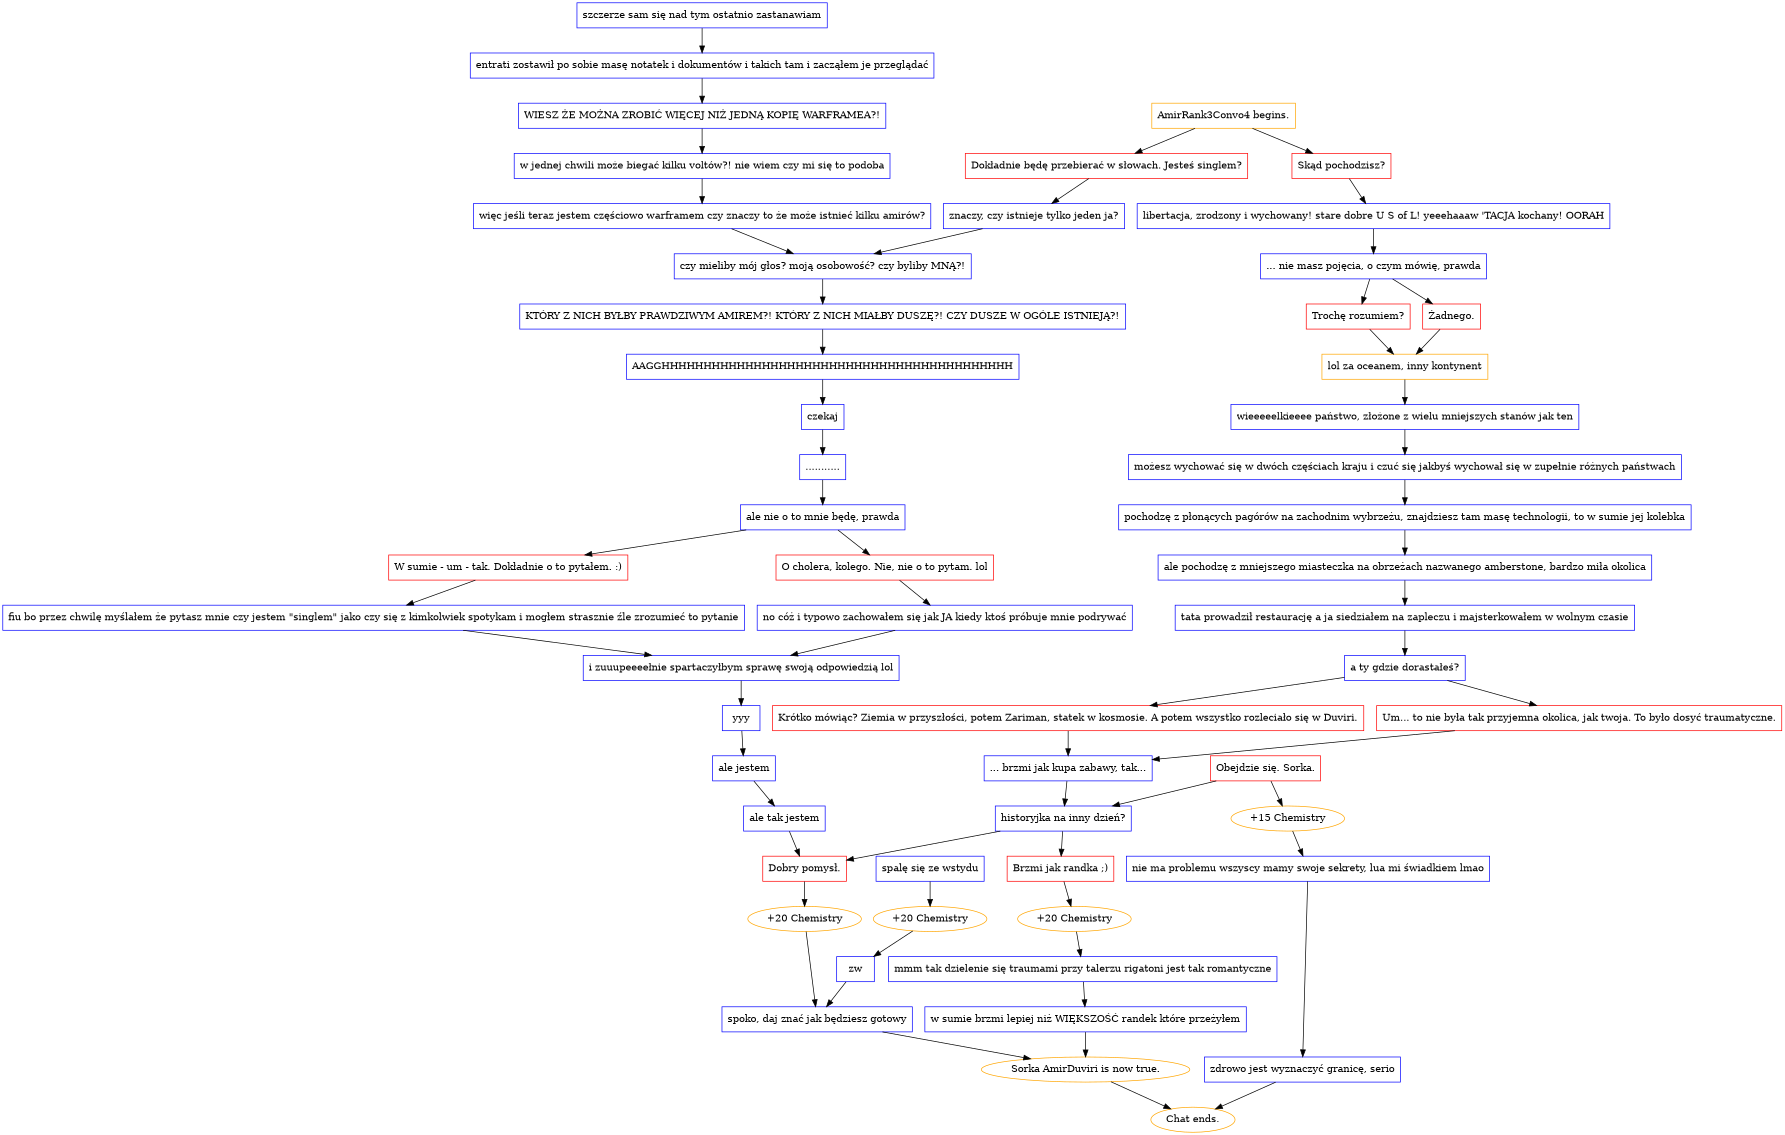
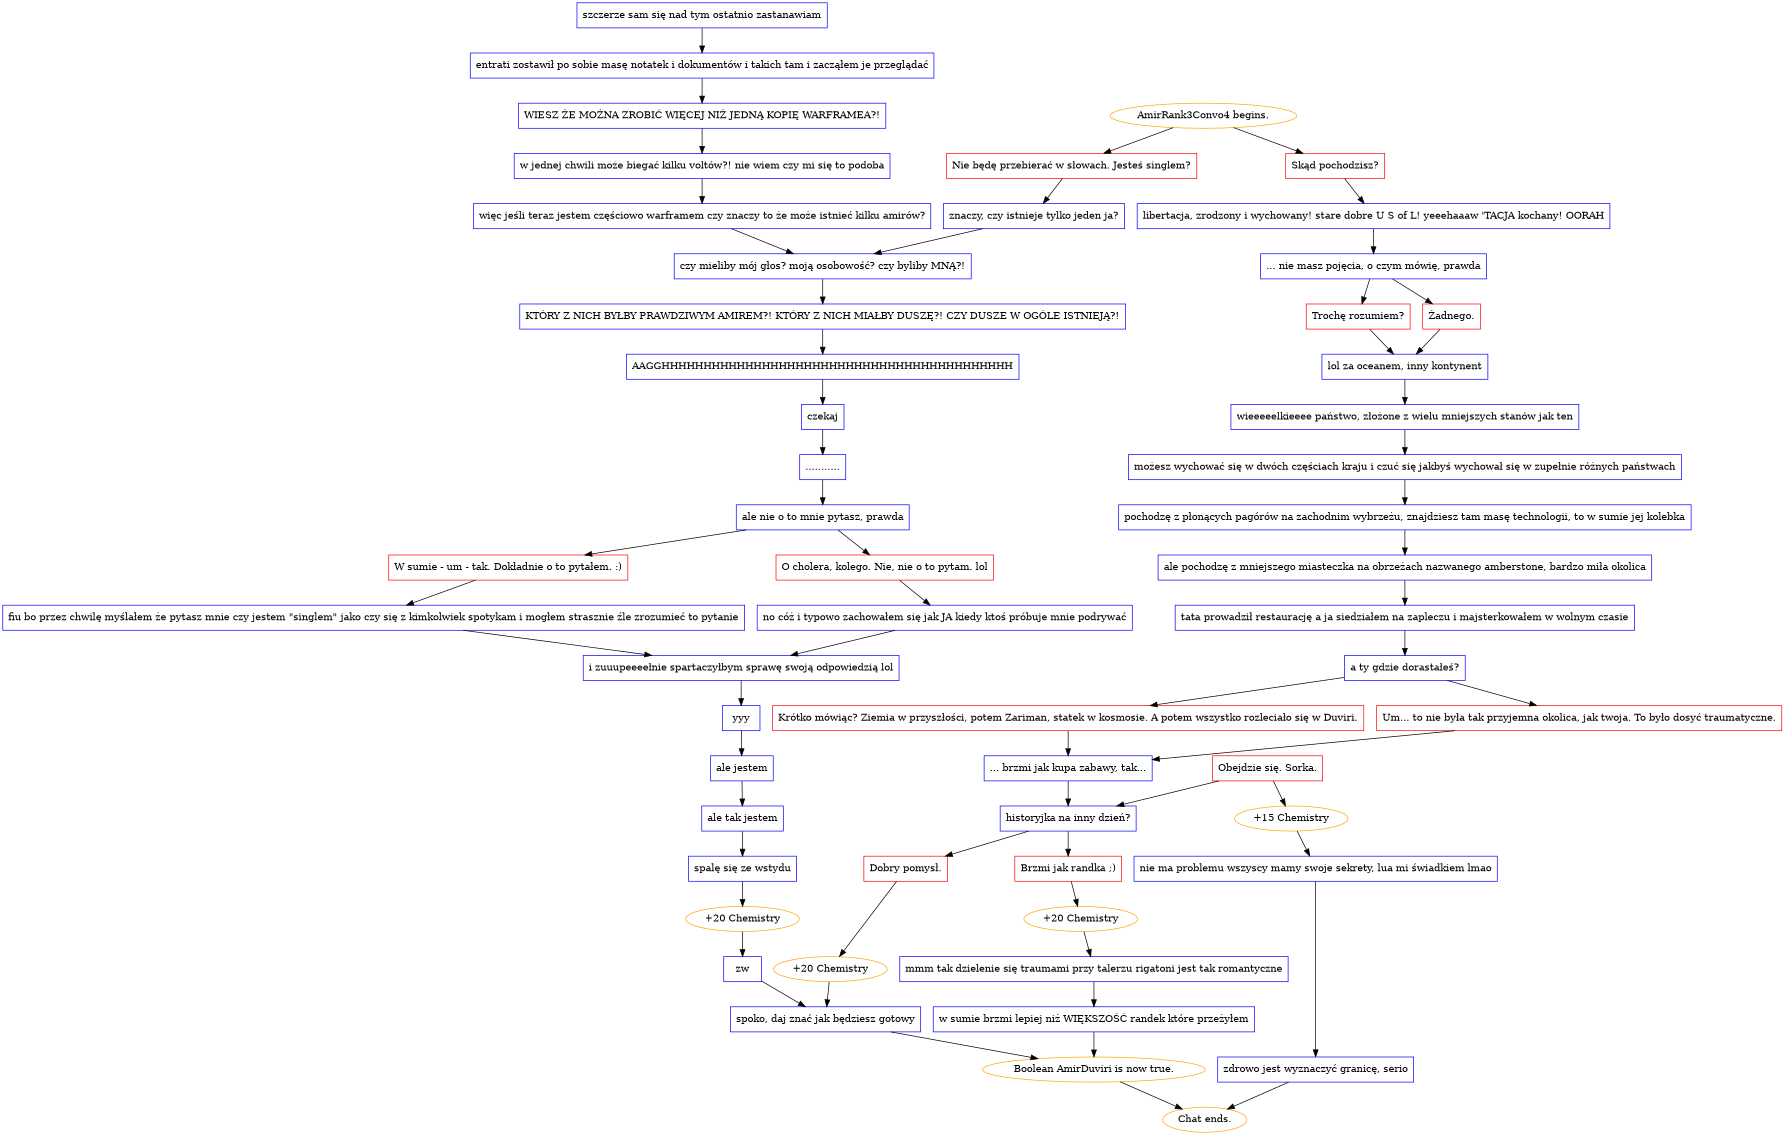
(1224, 116) -> (1203, 116)
(1106, 166) -> (1072, 166)
(1405, 367) -> (1405, 367)
(823, 517) -> (823, 517)
(793, 840) -> (743, 840)
(1086, 1070) -> (1094, 1070)
